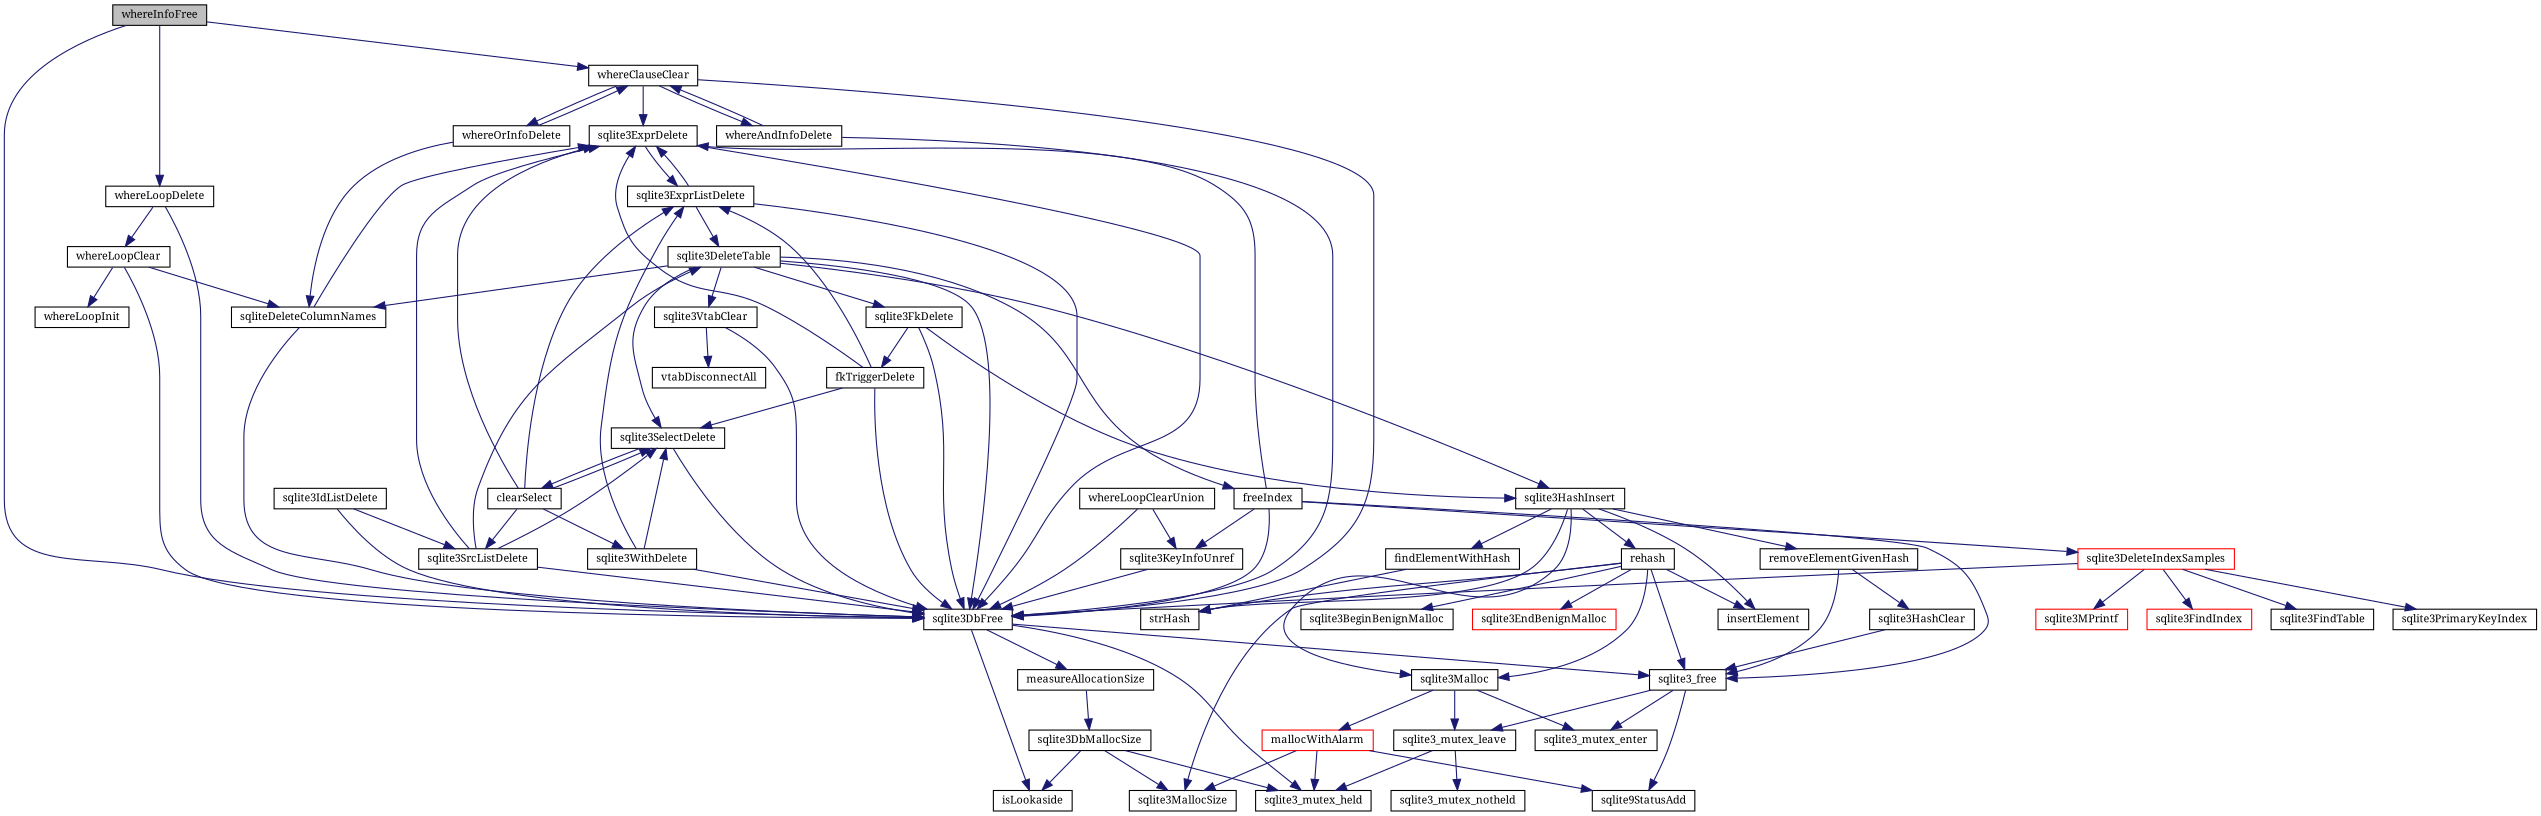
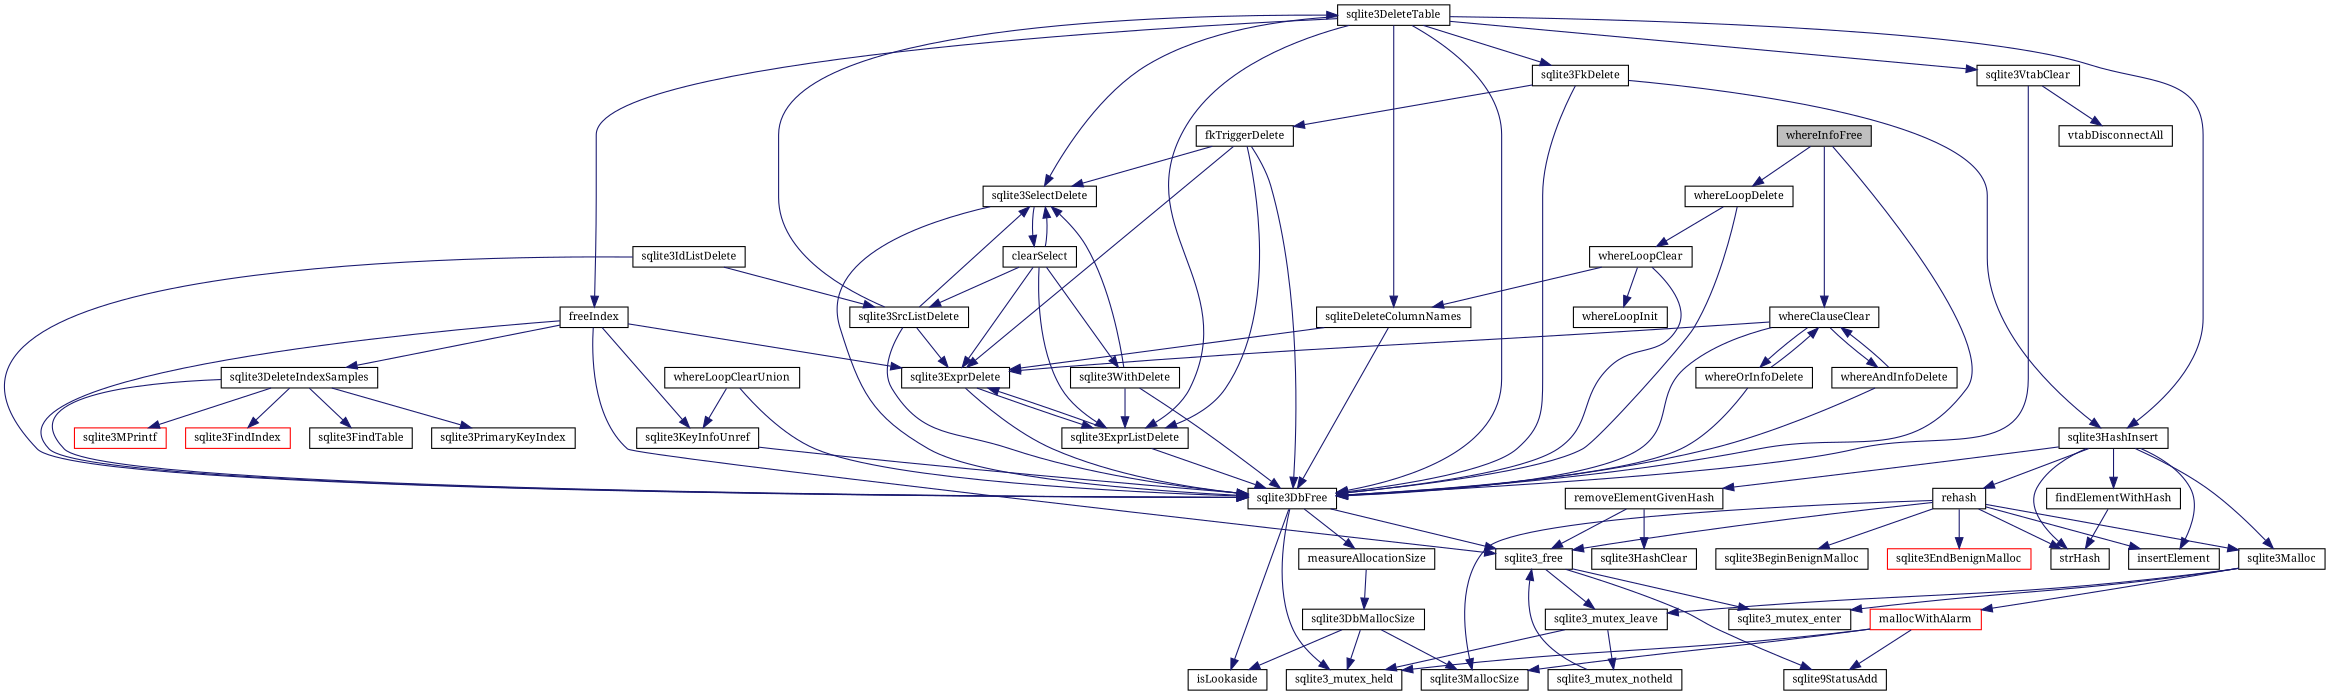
(350, 190) -> (1561, 476)
(705, 222) -> (1170, 185)
(2156, 559) -> (299, 378)
(1810, 648) -> (1546, 643)
